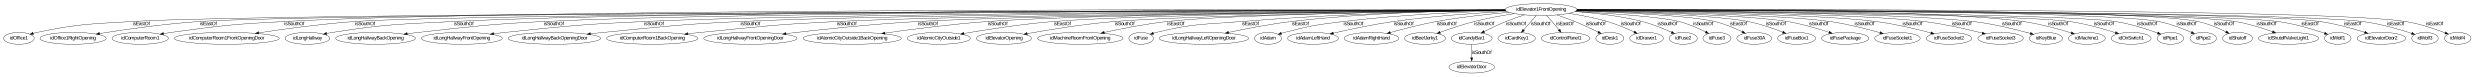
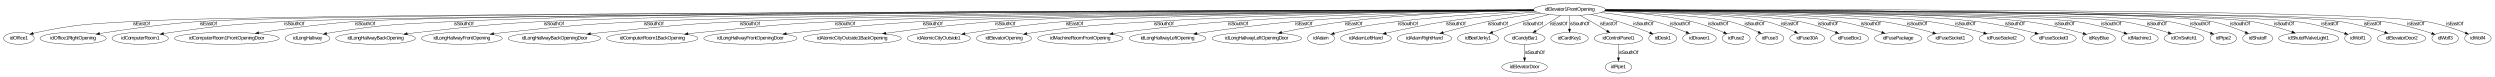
(1868, 13) -> (1618, 51)
(1176, 24) -> (1238, 24)
(1516, 24) -> (1559, 24)
(1141, 38) -> (1168, 38)
